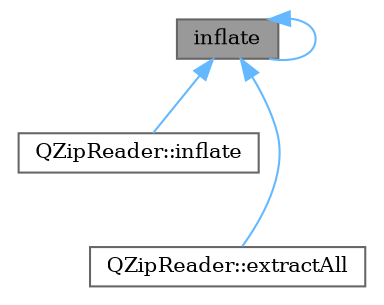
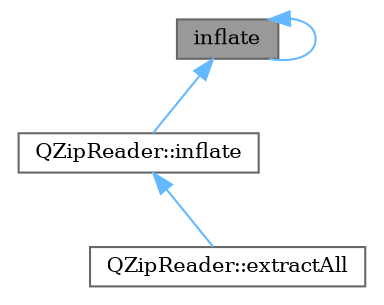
(279, 163) -> (190, 218)
